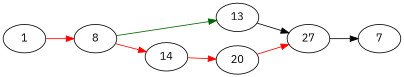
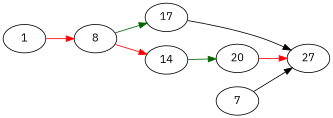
(237, 17) -> (166, 17)
(340, 39) -> (270, 82)
(198, 58) -> (198, 59)
